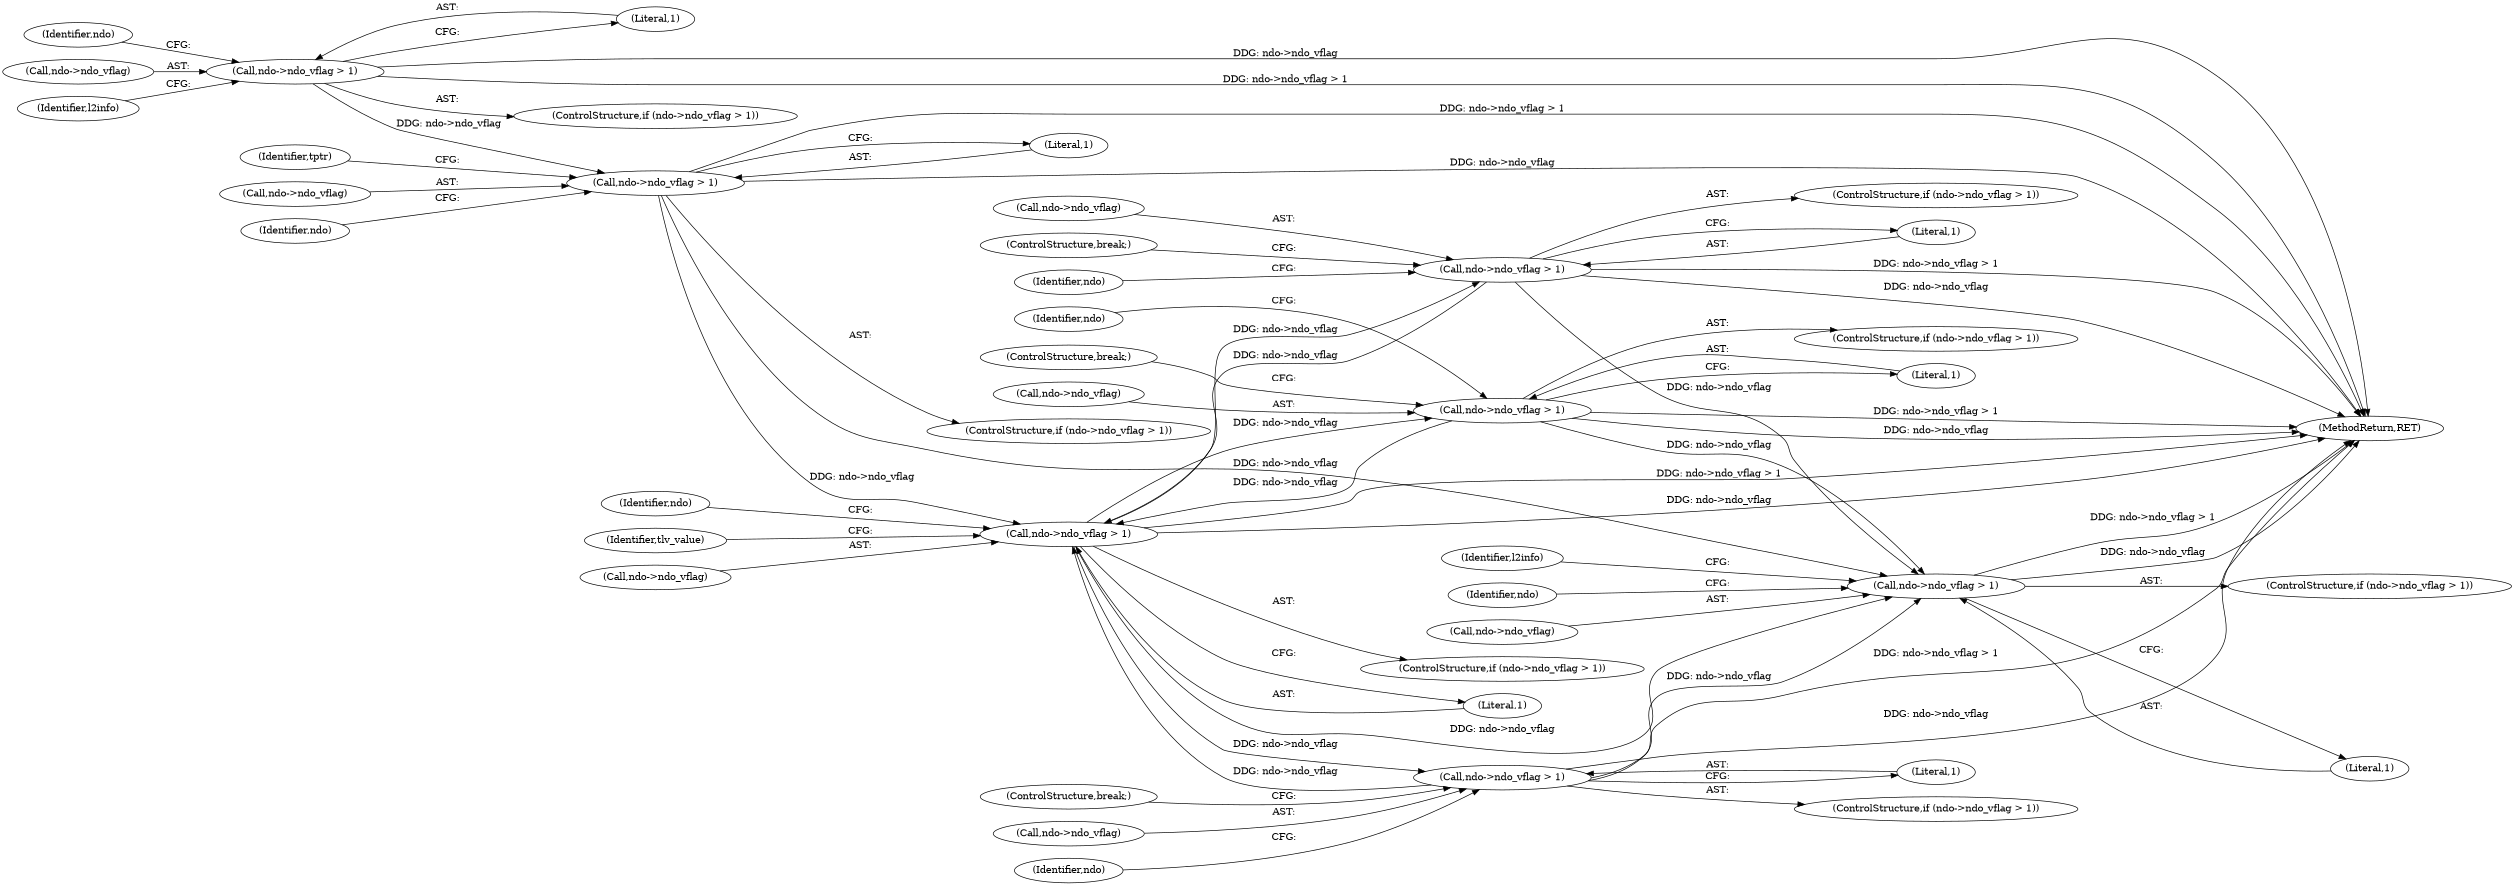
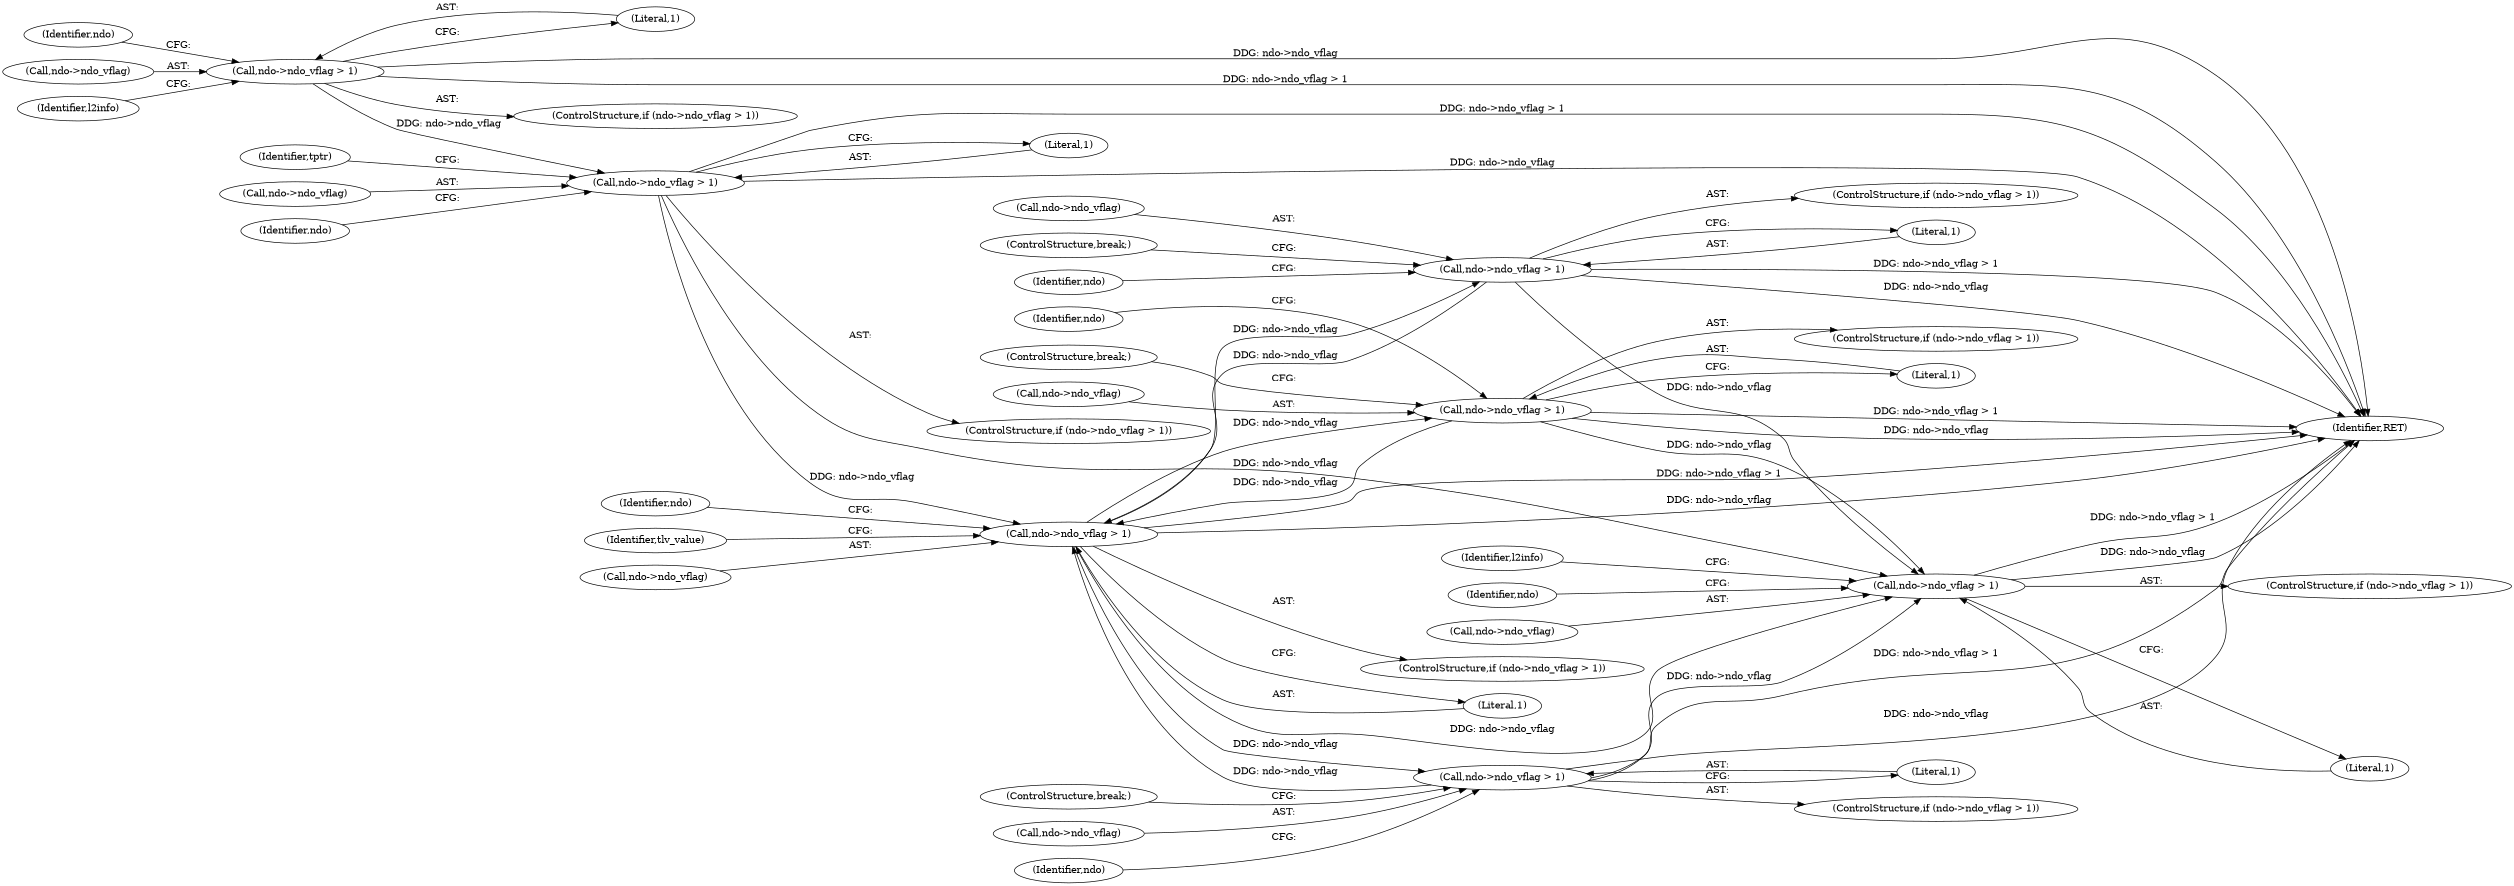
(2370, 428) -> (2370, 428)
